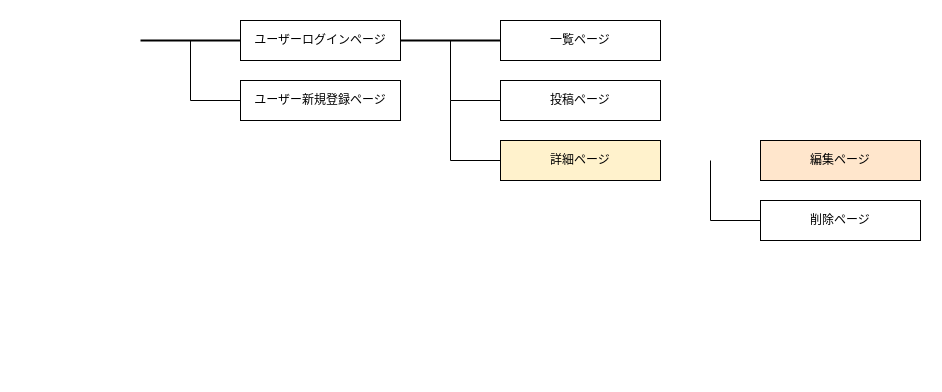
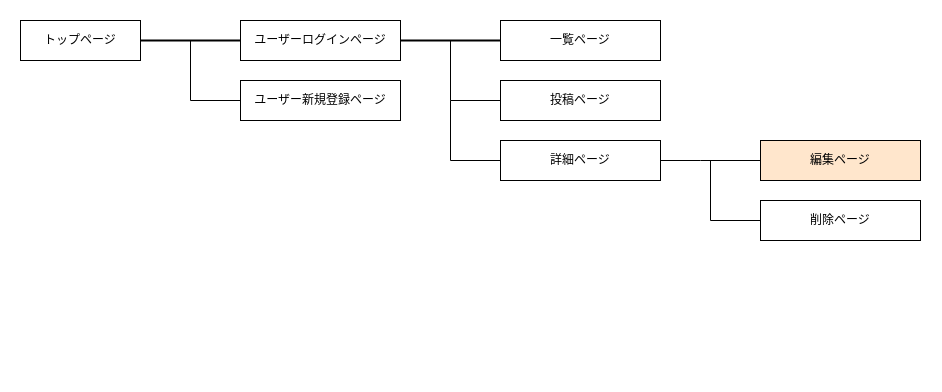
none -> (81, 41)
(581, 161) -> (581, 161)
none -> (712, 161)
